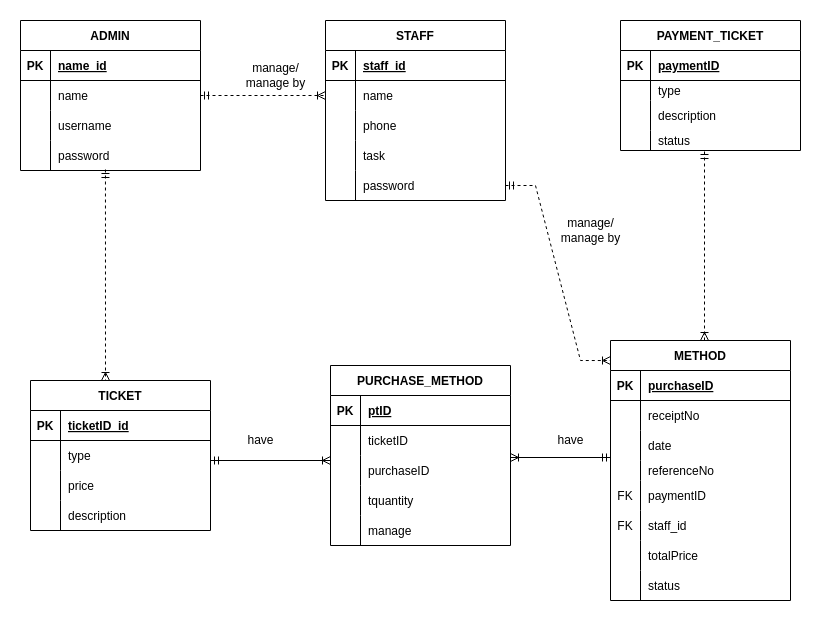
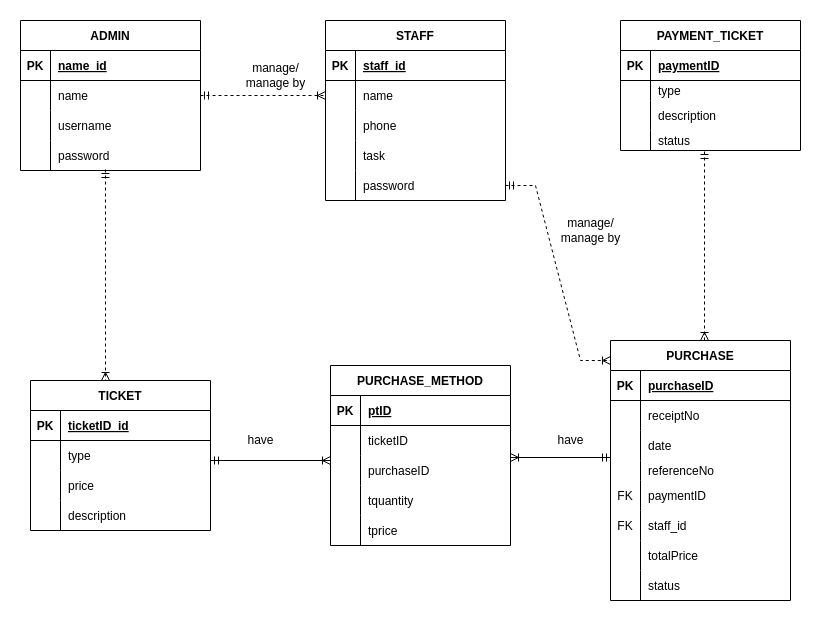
(700, 356) -> (700, 356)
(388, 531) -> (387, 531)
